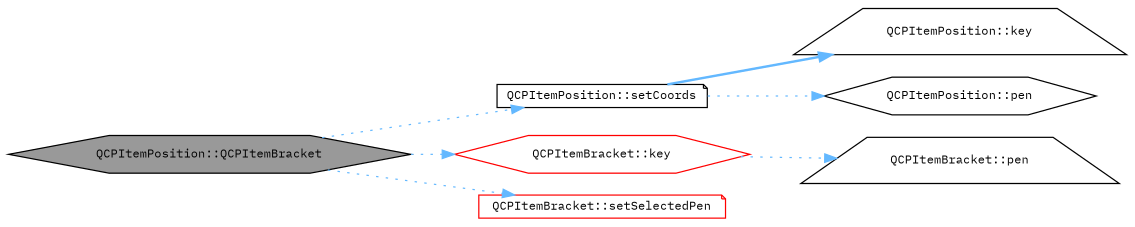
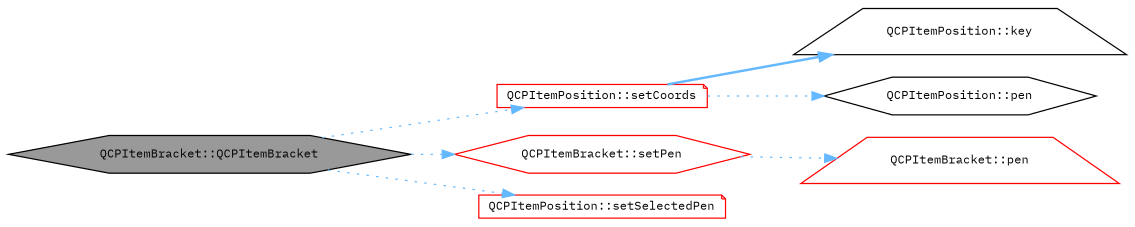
(602, 96) -> (602, 96)
(210, 154) -> (210, 154)
(602, 154) -> (602, 154)
(960, 160) -> (960, 160)
(602, 207) -> (602, 207)
